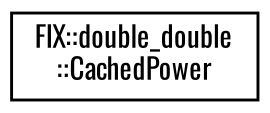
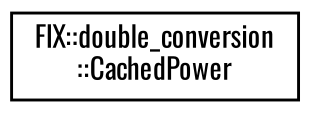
(135, 57) -> (155, 57)
